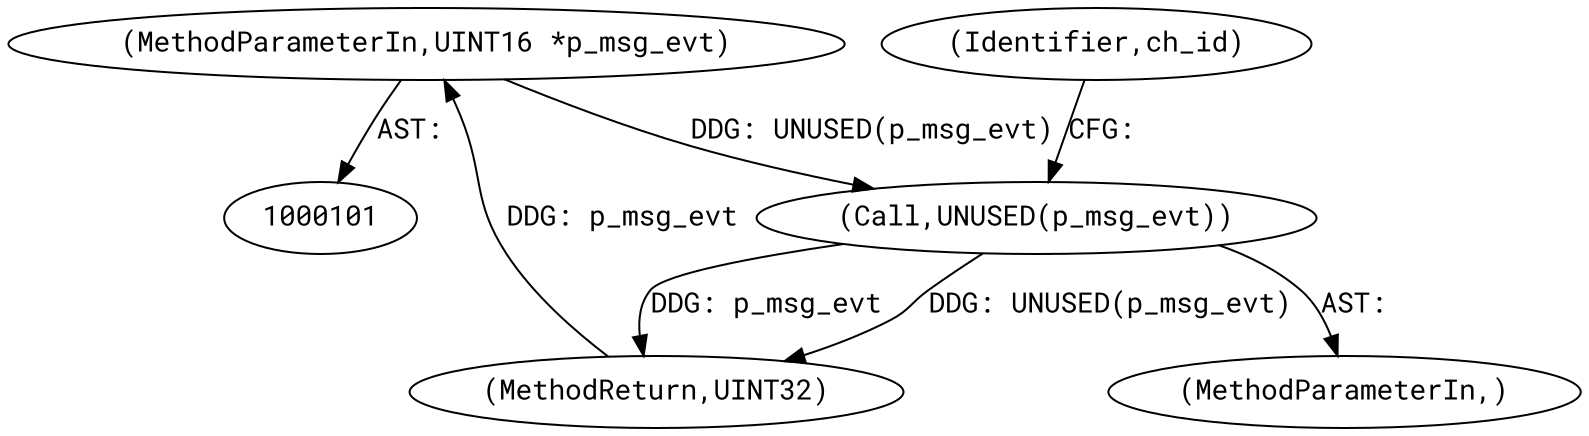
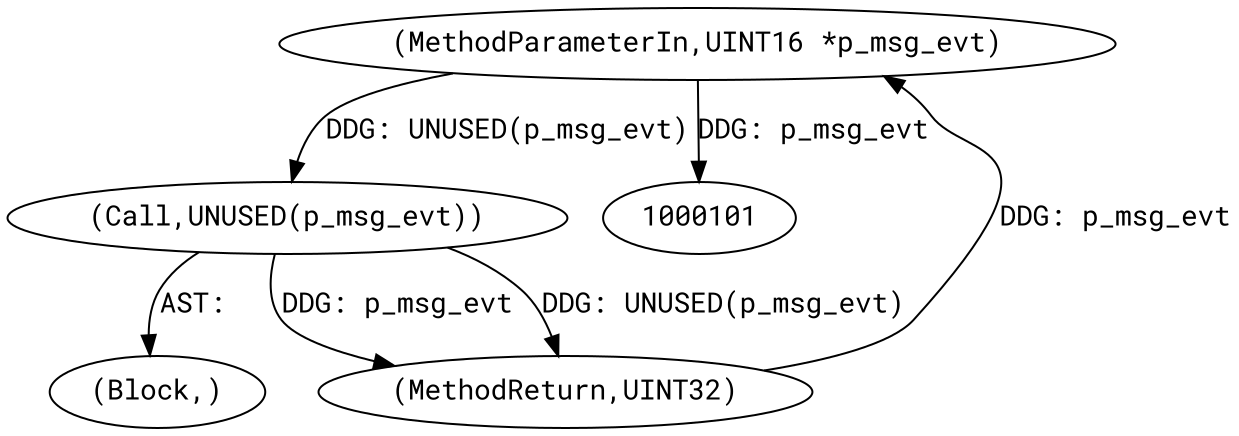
(1097, 44) -> none
(419, 131) -> (813, 131)
(1345, 392) -> (157, 392)
